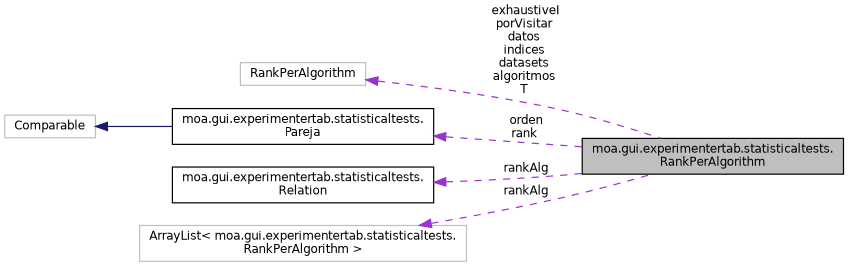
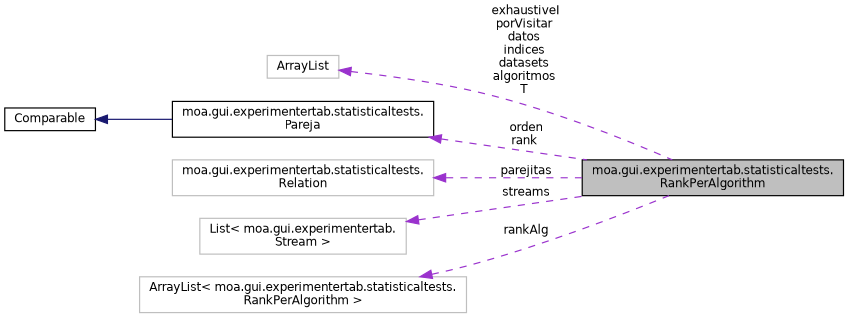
(303, 74) -> (303, 67)
(50, 126) -> (50, 119)
(524, 169) -> (524, 171)
(303, 185) -> (303, 178)
none -> (303, 236)
